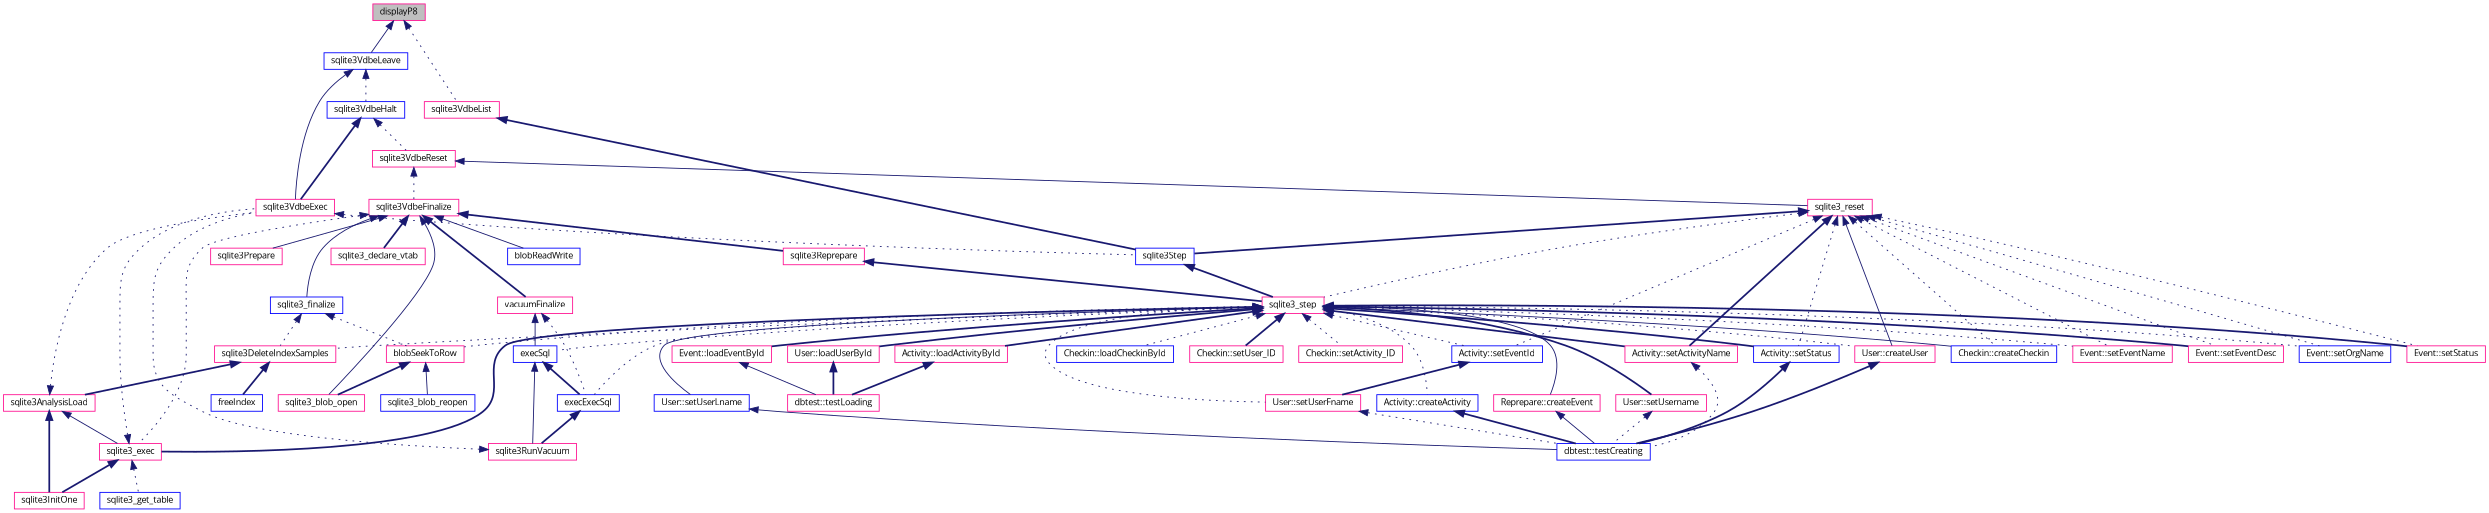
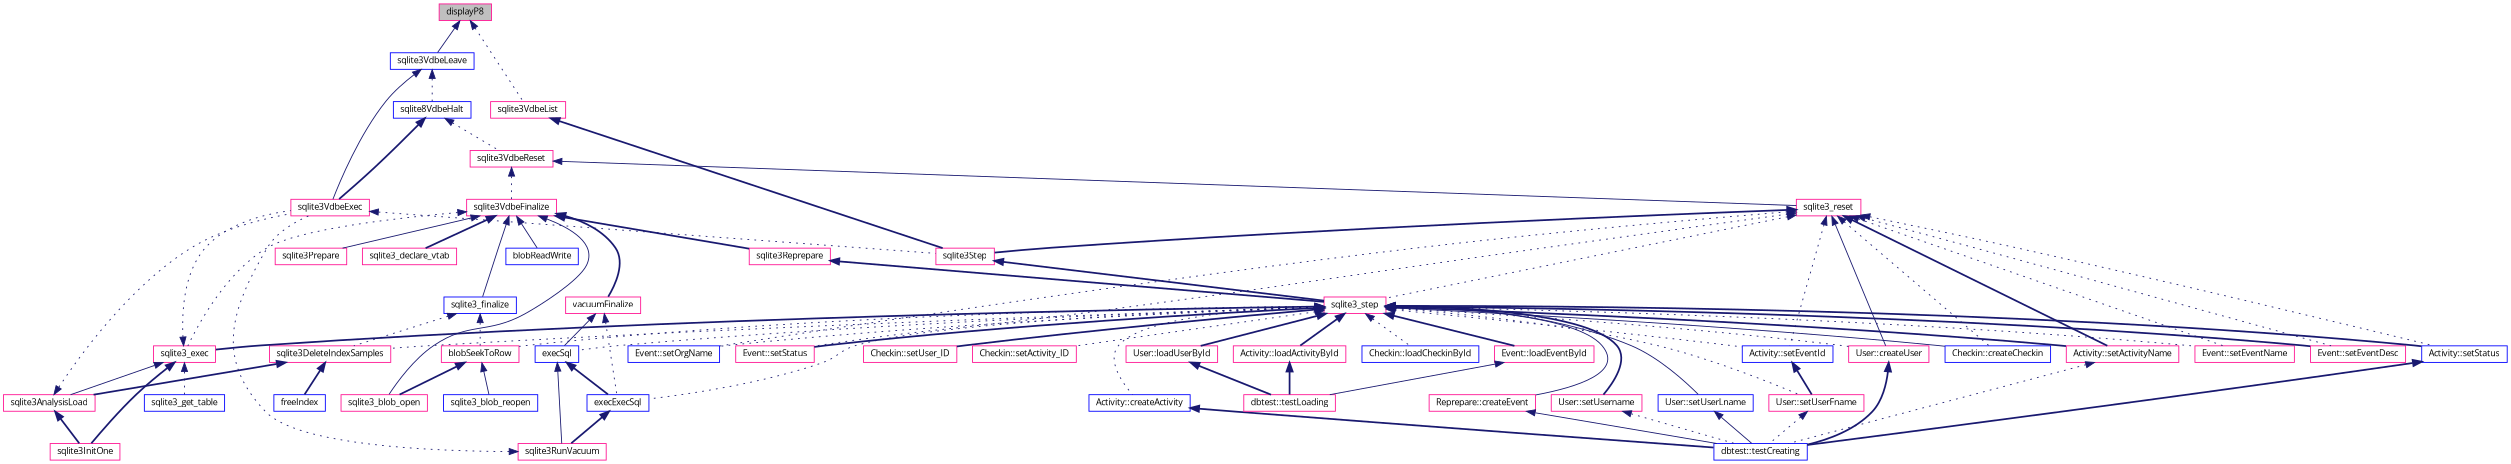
(366, 110) -> (432, 110)
(1165, 256) -> (965, 256)
(94, 430) -> (113, 380)
